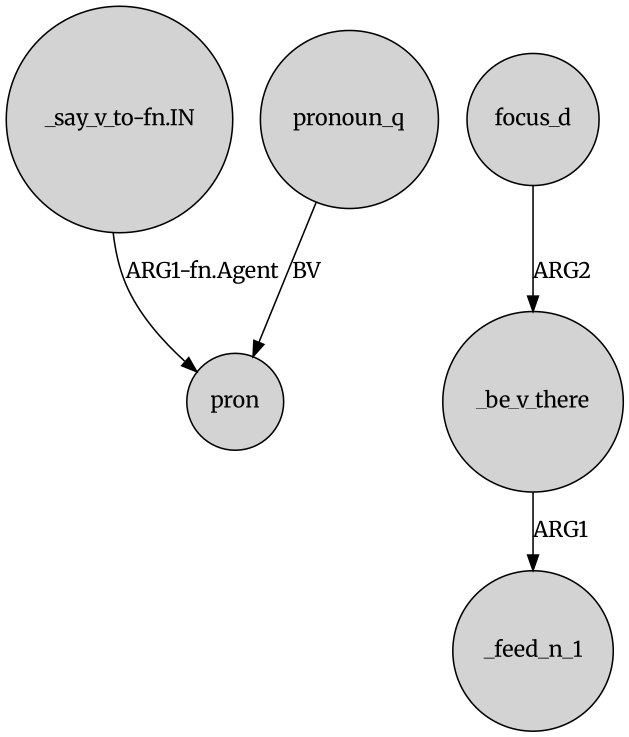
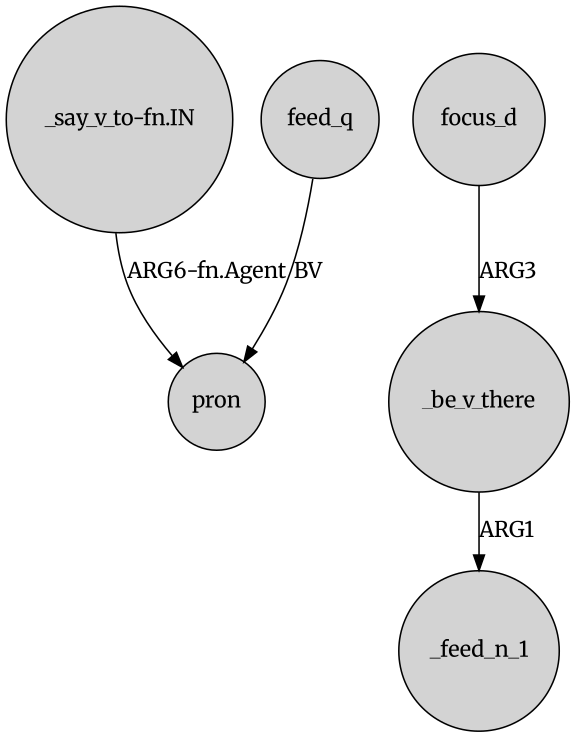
(349, 120) -> (320, 120)
(203, 272) -> (207, 272)
(562, 272) -> (508, 272)
